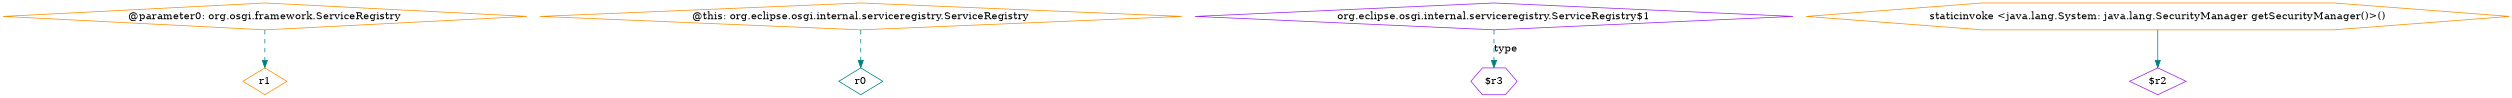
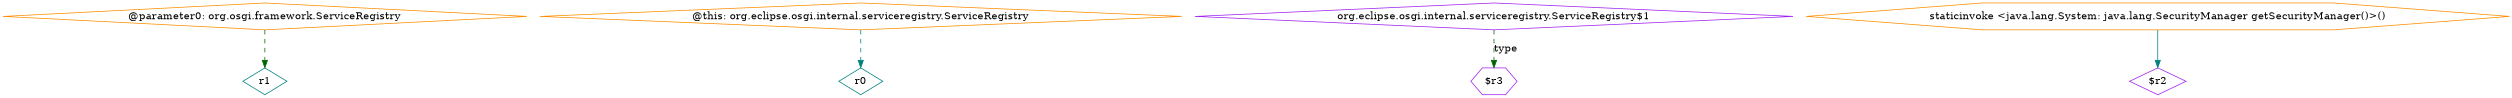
(265, 45) -> (265, 45)
(1494, 45) -> (1494, 45)
(265, 81) -> (265, 81)
